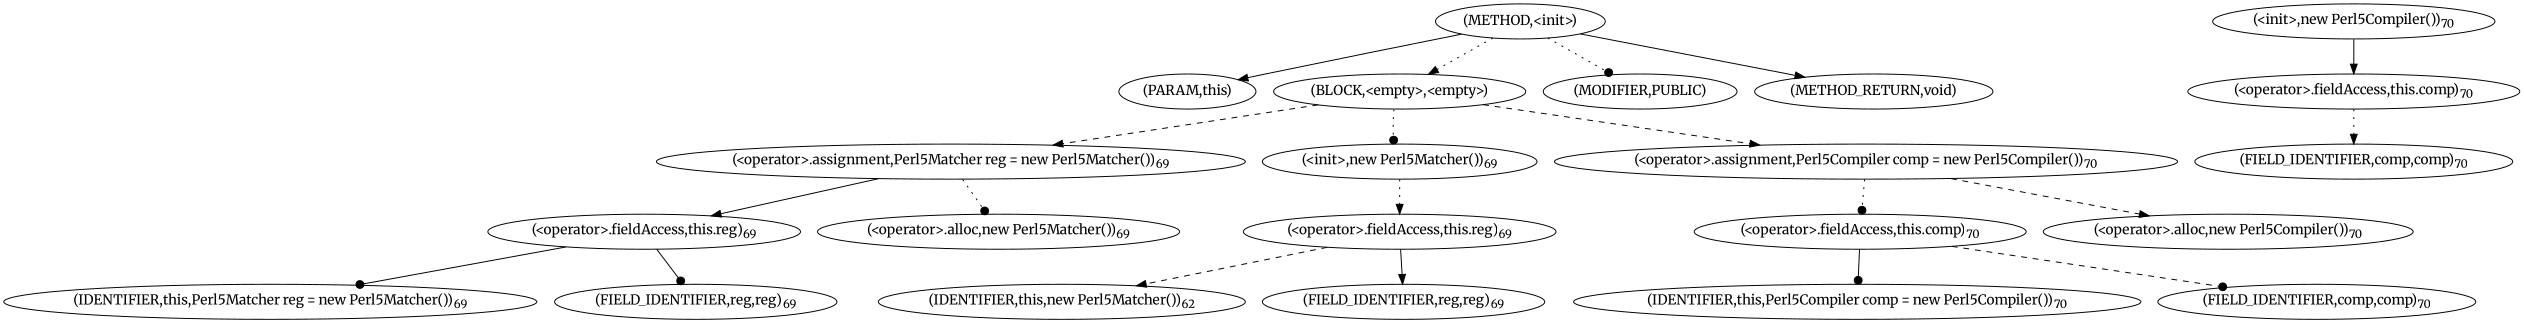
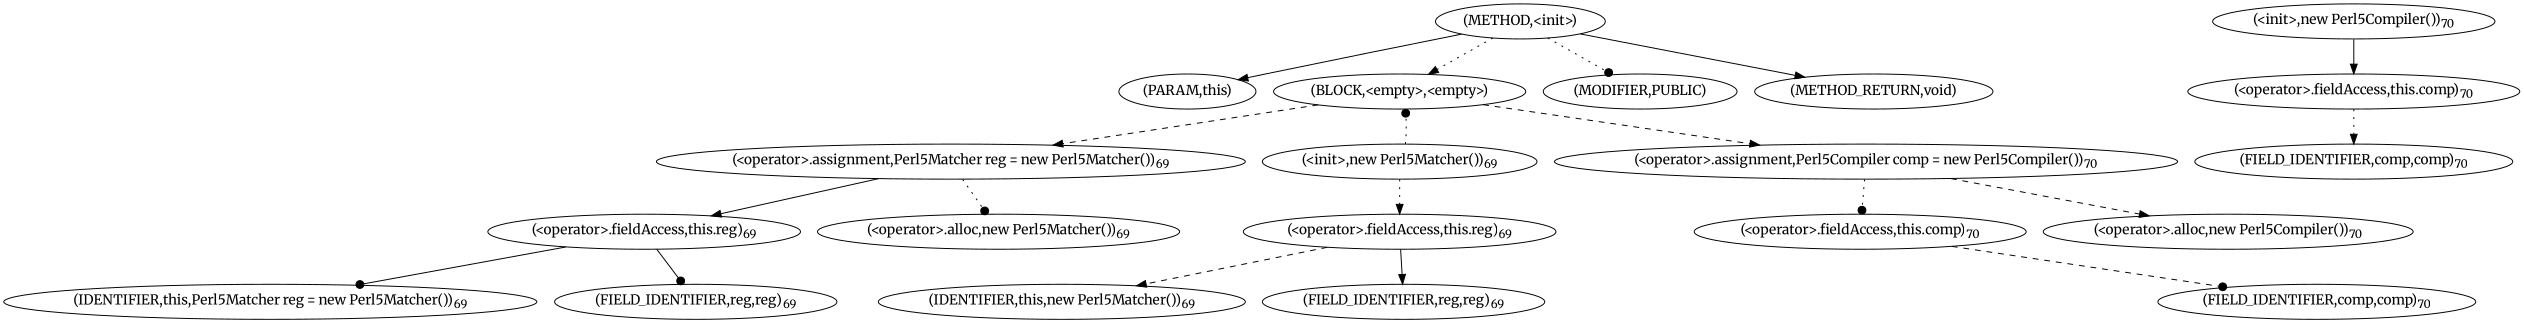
(1393, 123) -> (1406, 131)
(1188, 300) -> (1188, 300)
(1857, 302) -> none
